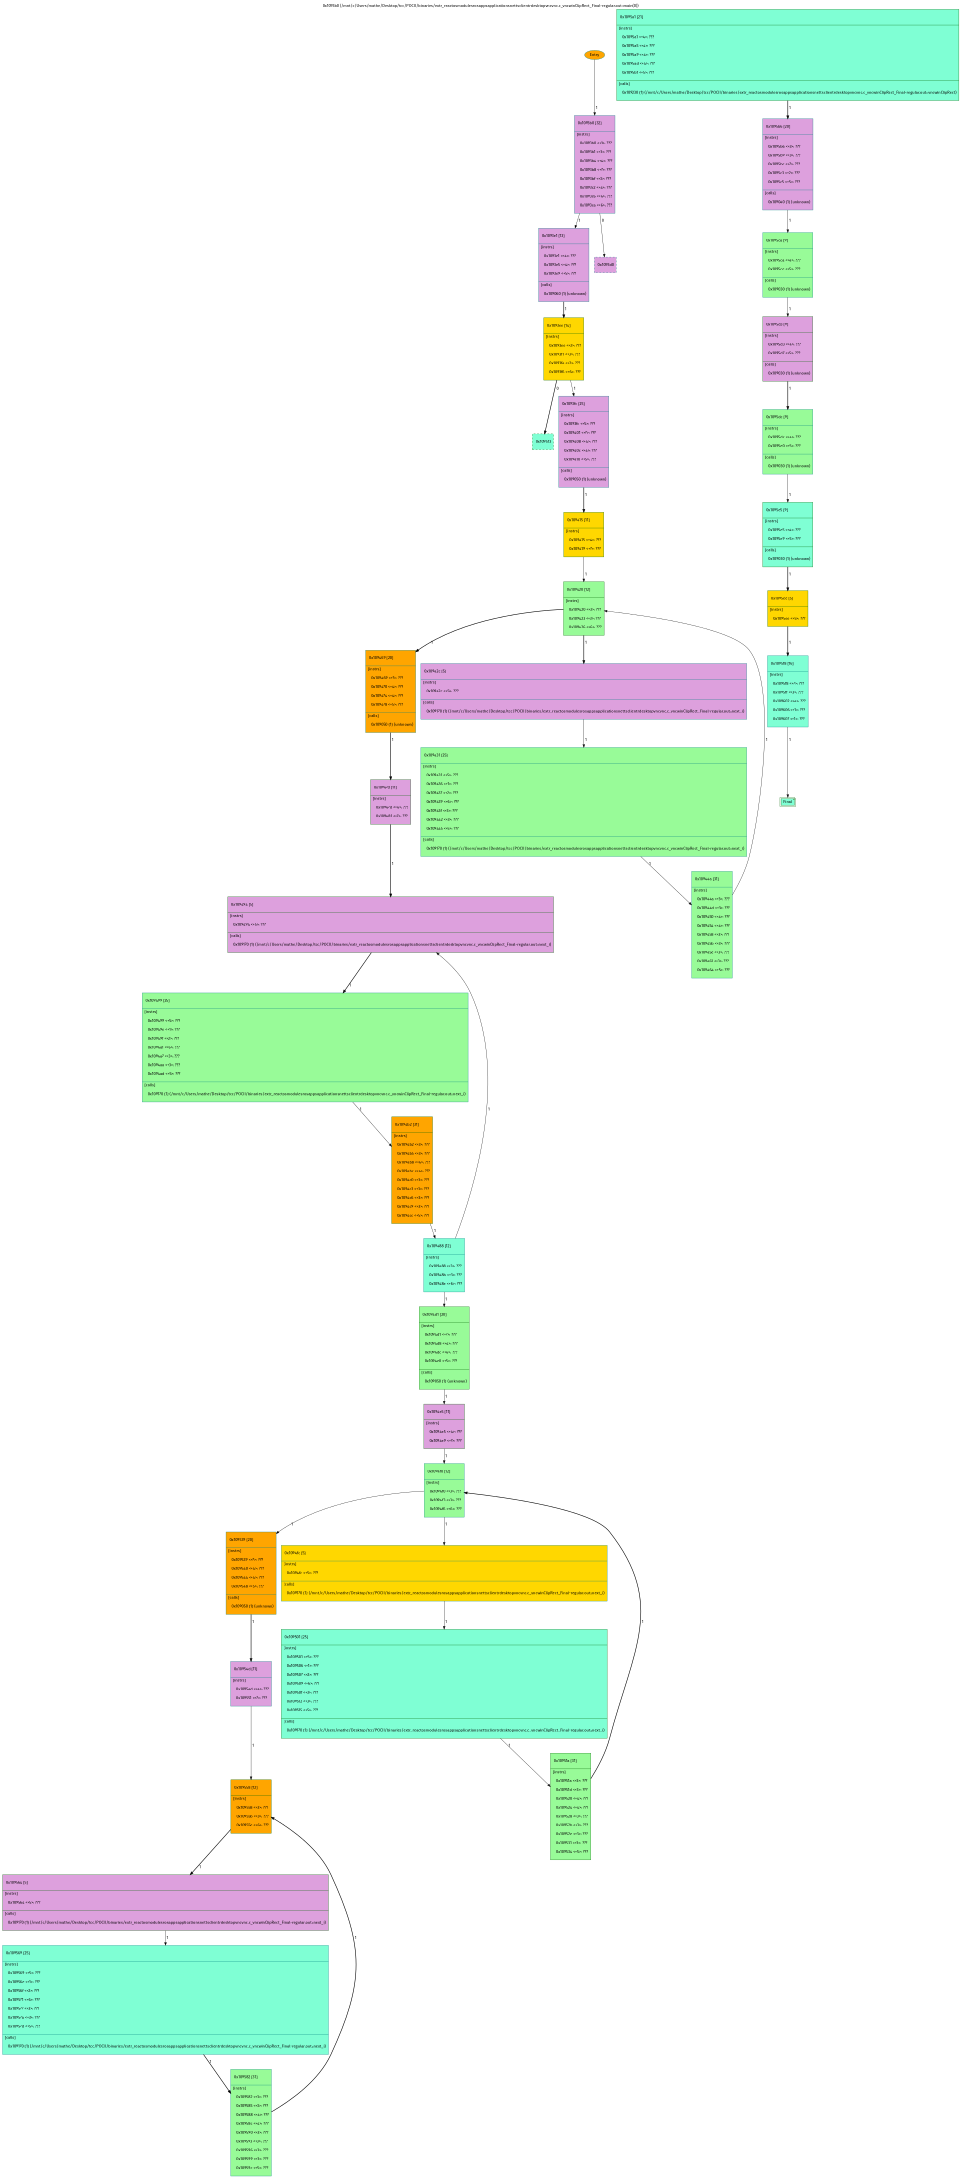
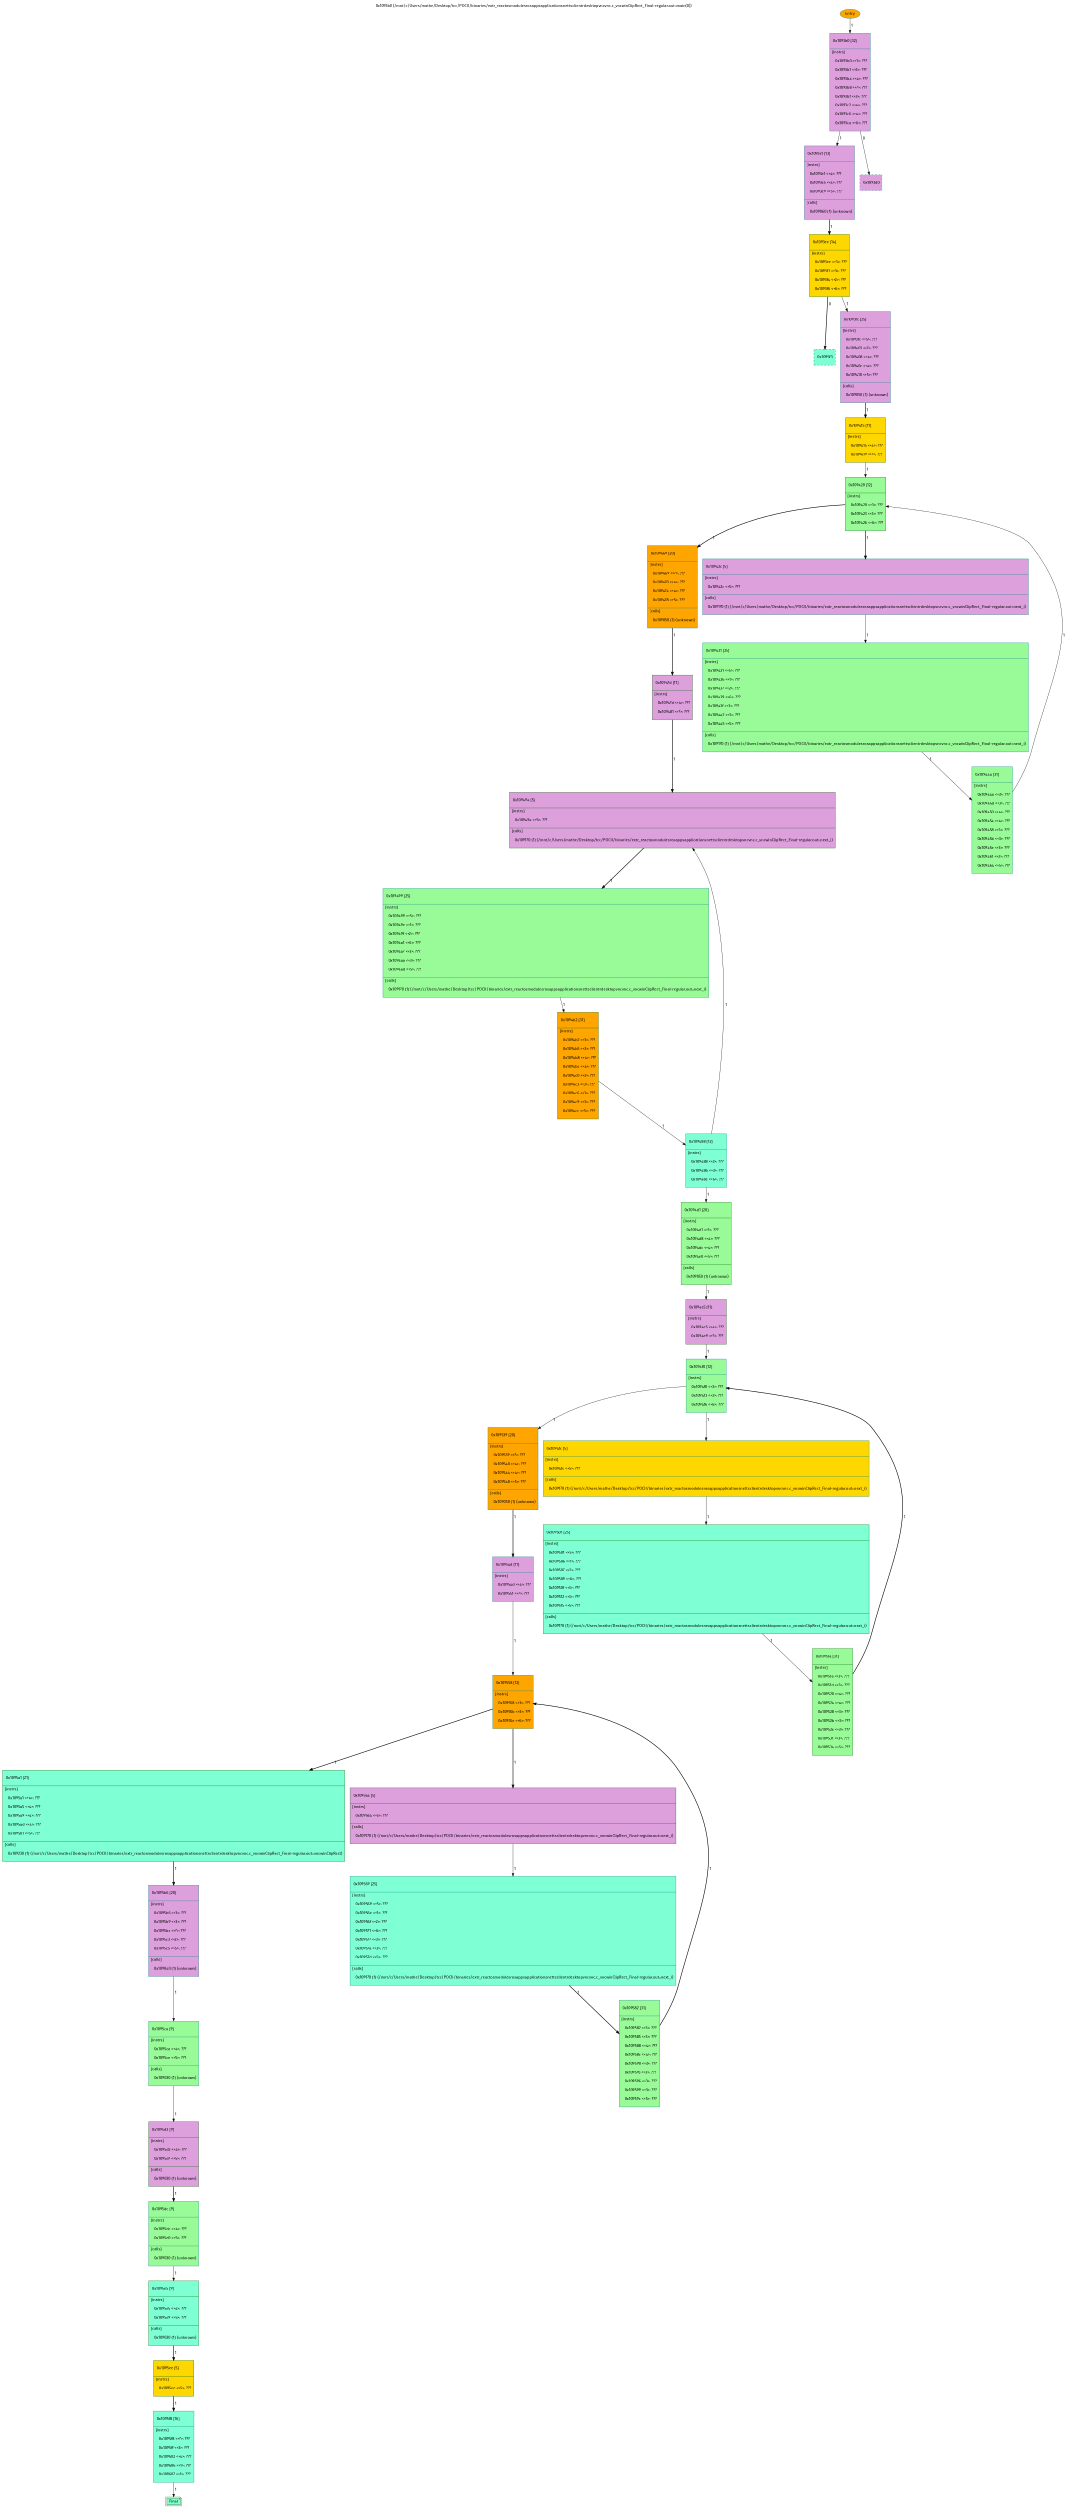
none -> (403, 1739)
(251, 1807) -> (513, 1702)
